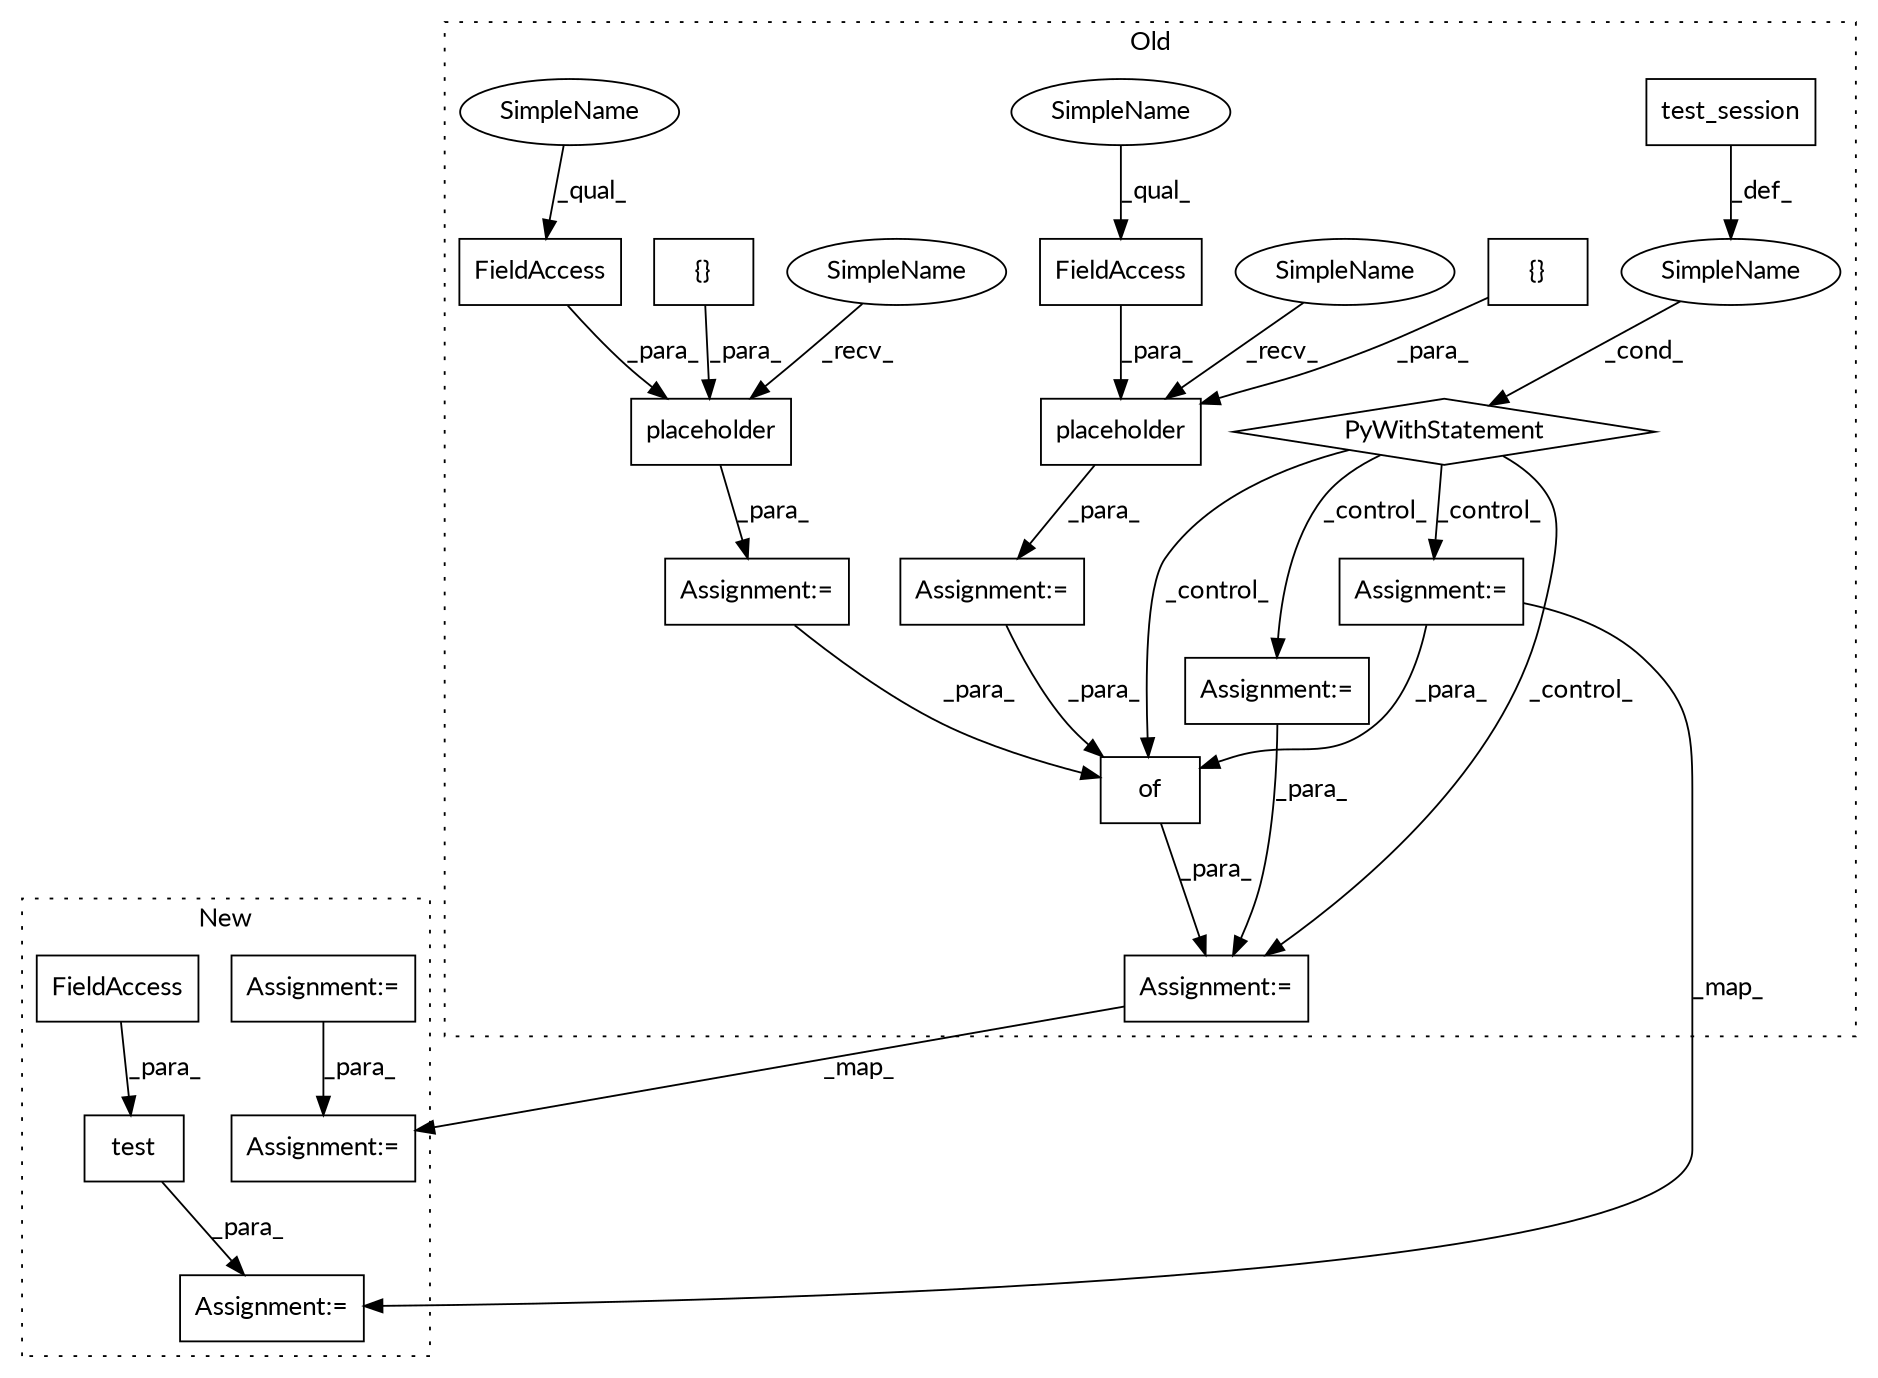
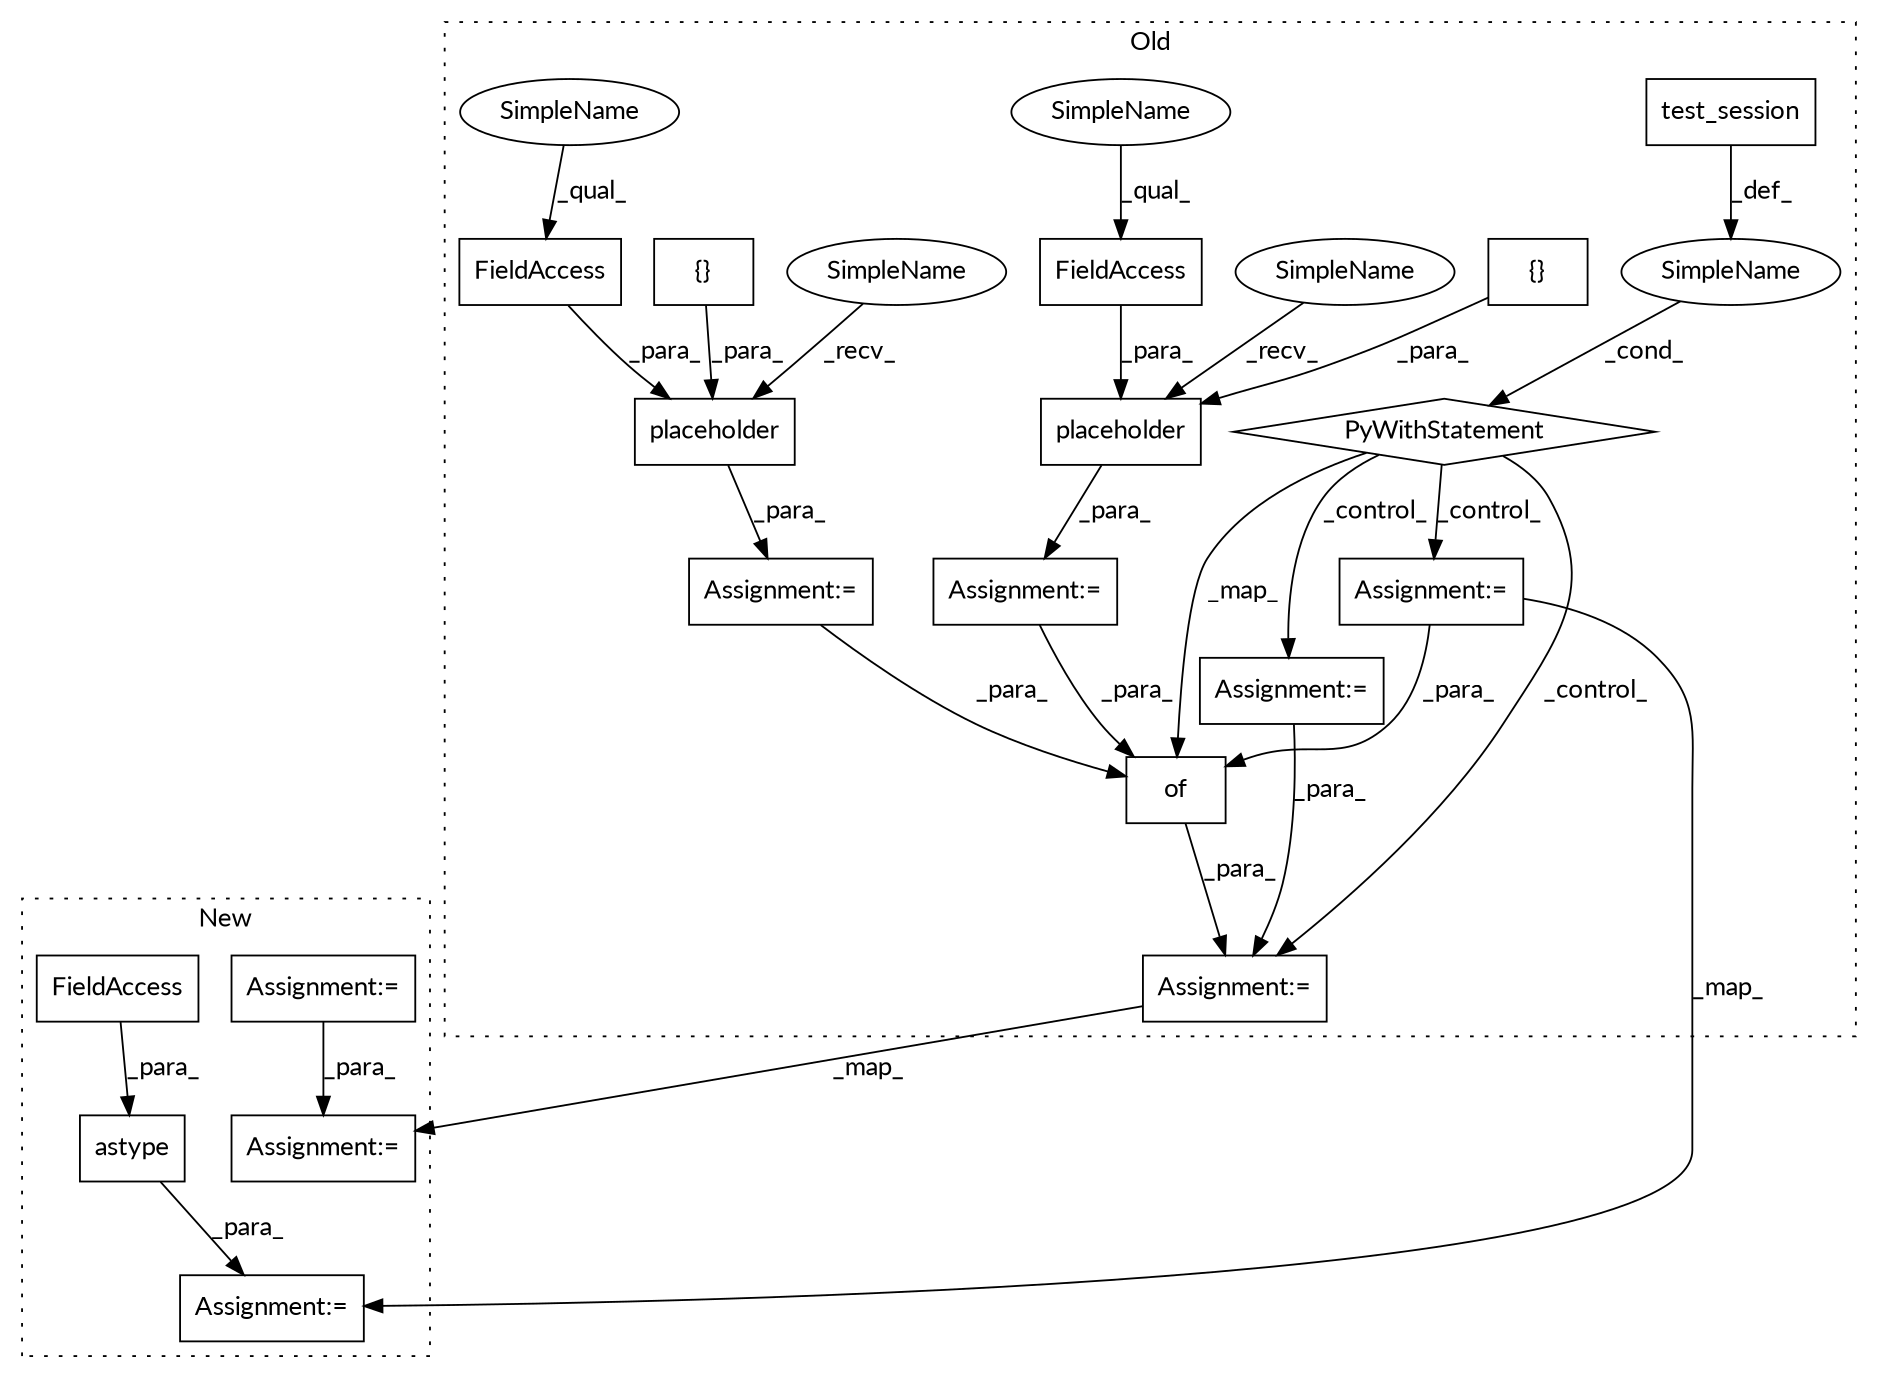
(1218, 592) -> (1244, 592)
(134, 1148) -> (132, 1148)
